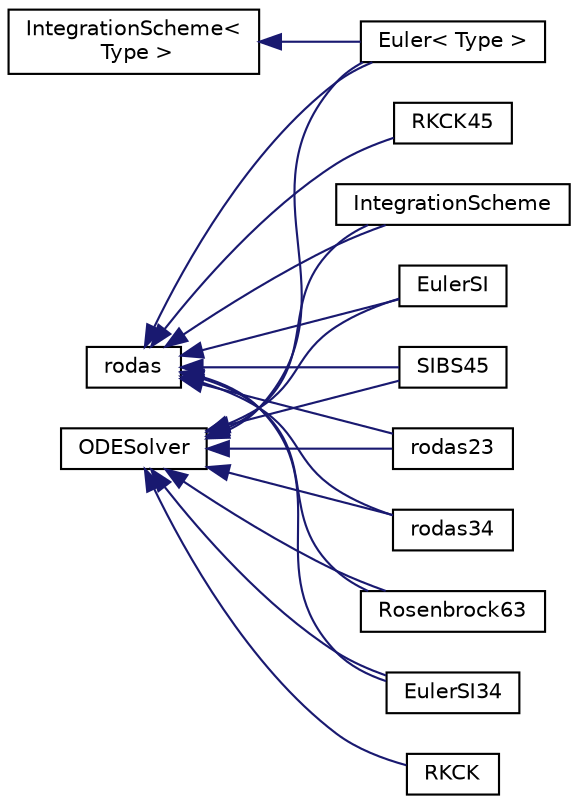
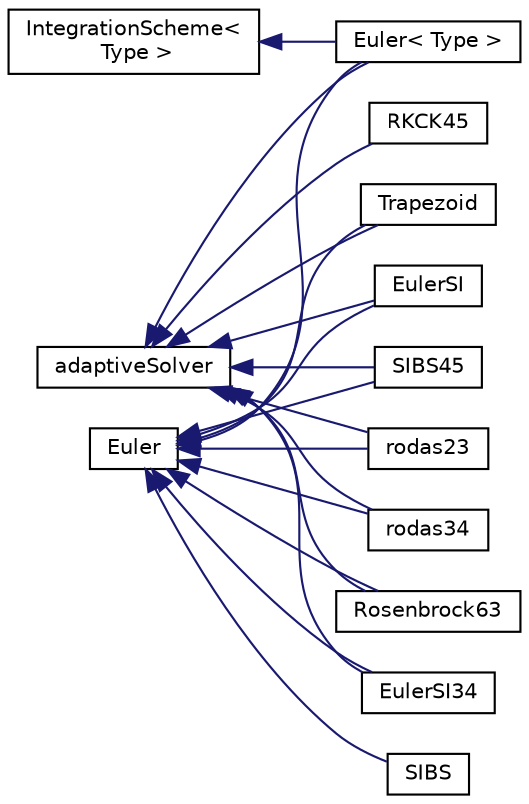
(453, 205) -> (428, 205)
(134, 367) -> (134, 367)
(134, 449) -> (134, 449)
(453, 774) -> (428, 774)
